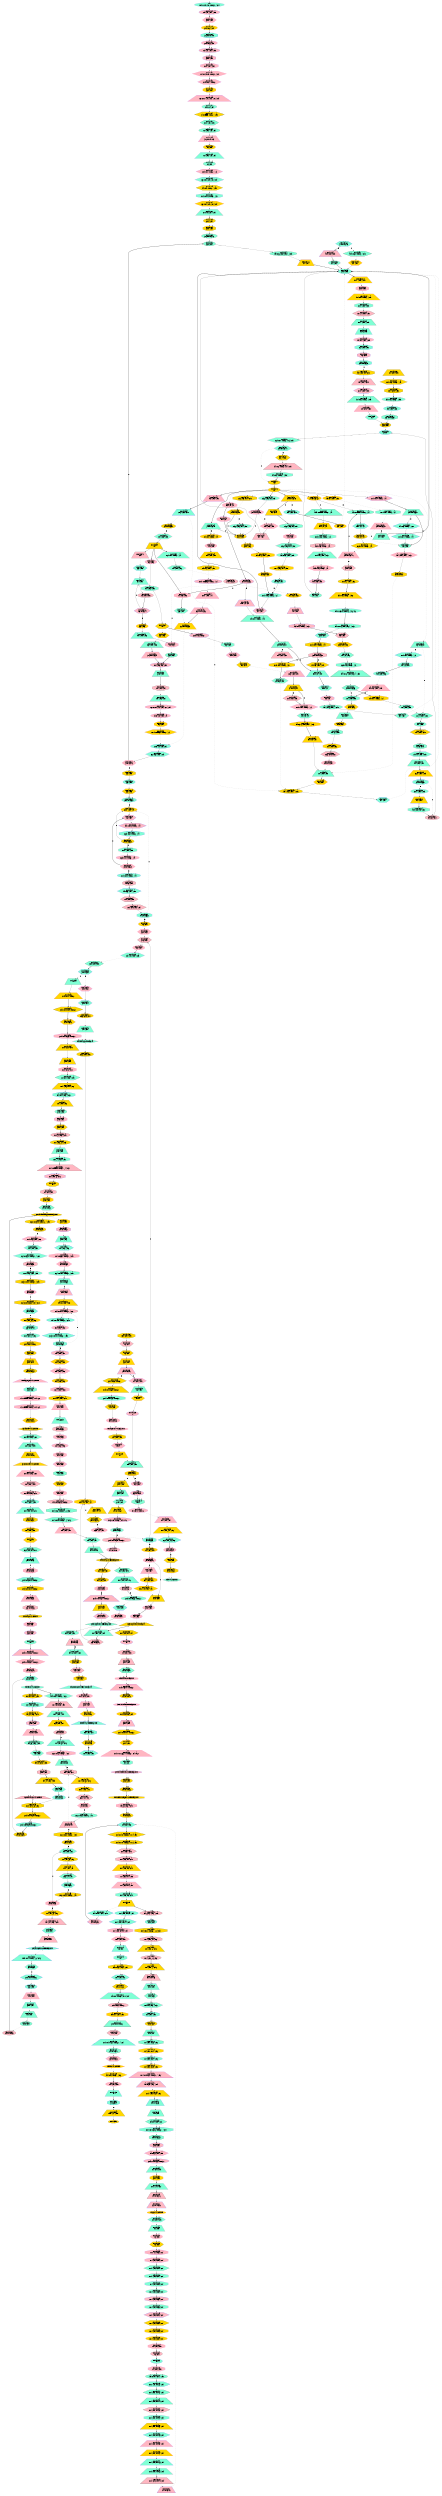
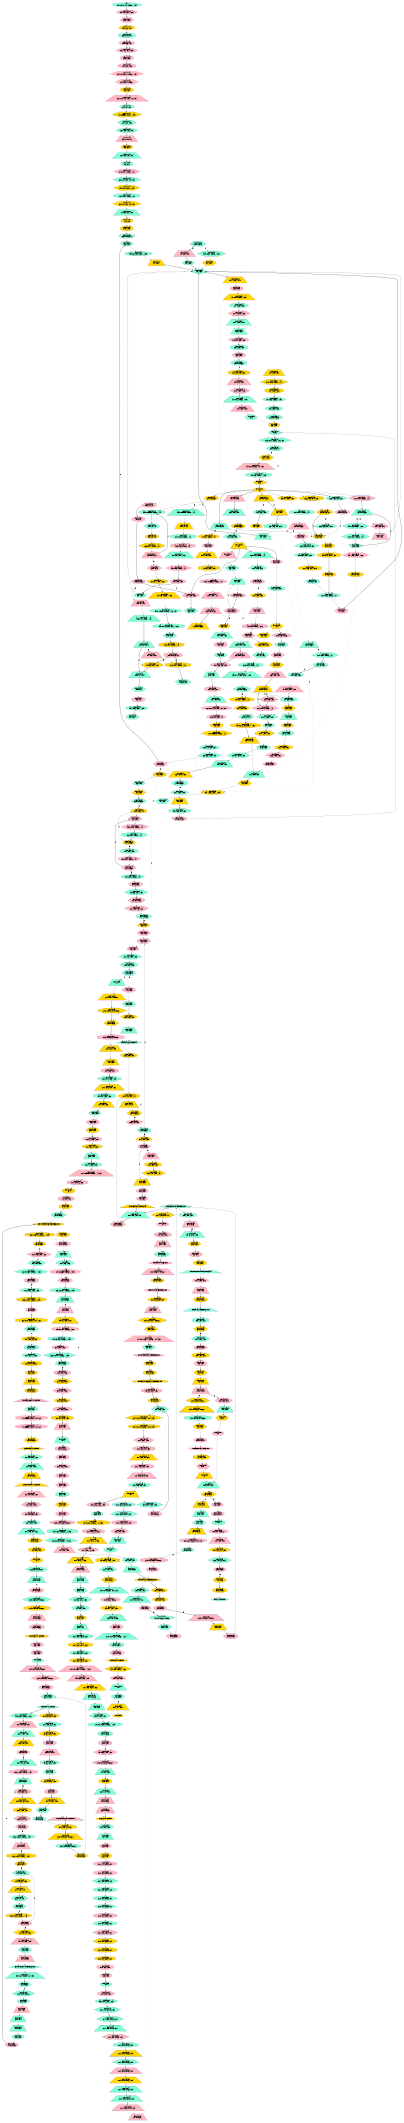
(214, 674) -> (307, 685)
(406, 707) -> (242, 708)
none -> (201, 1347)
(168, 1530) -> (220, 1550)
